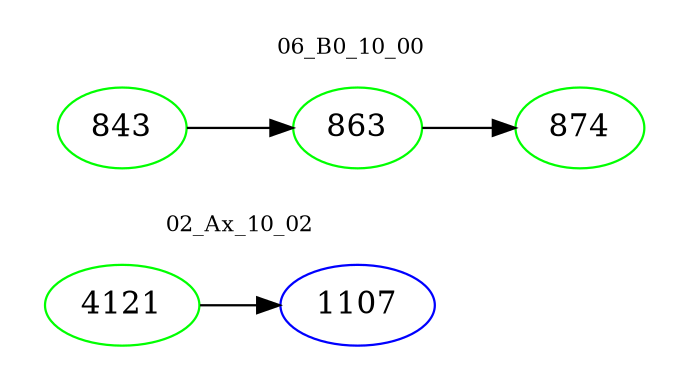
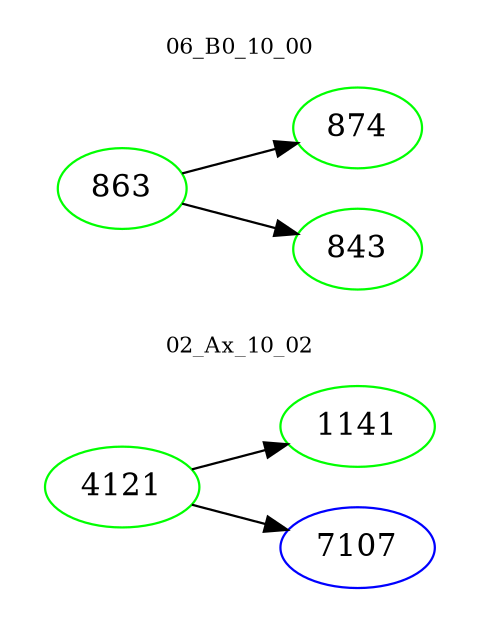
(229, 128) -> (229, 216)
(358, 305) -> (358, 548)
none -> (358, 426)
